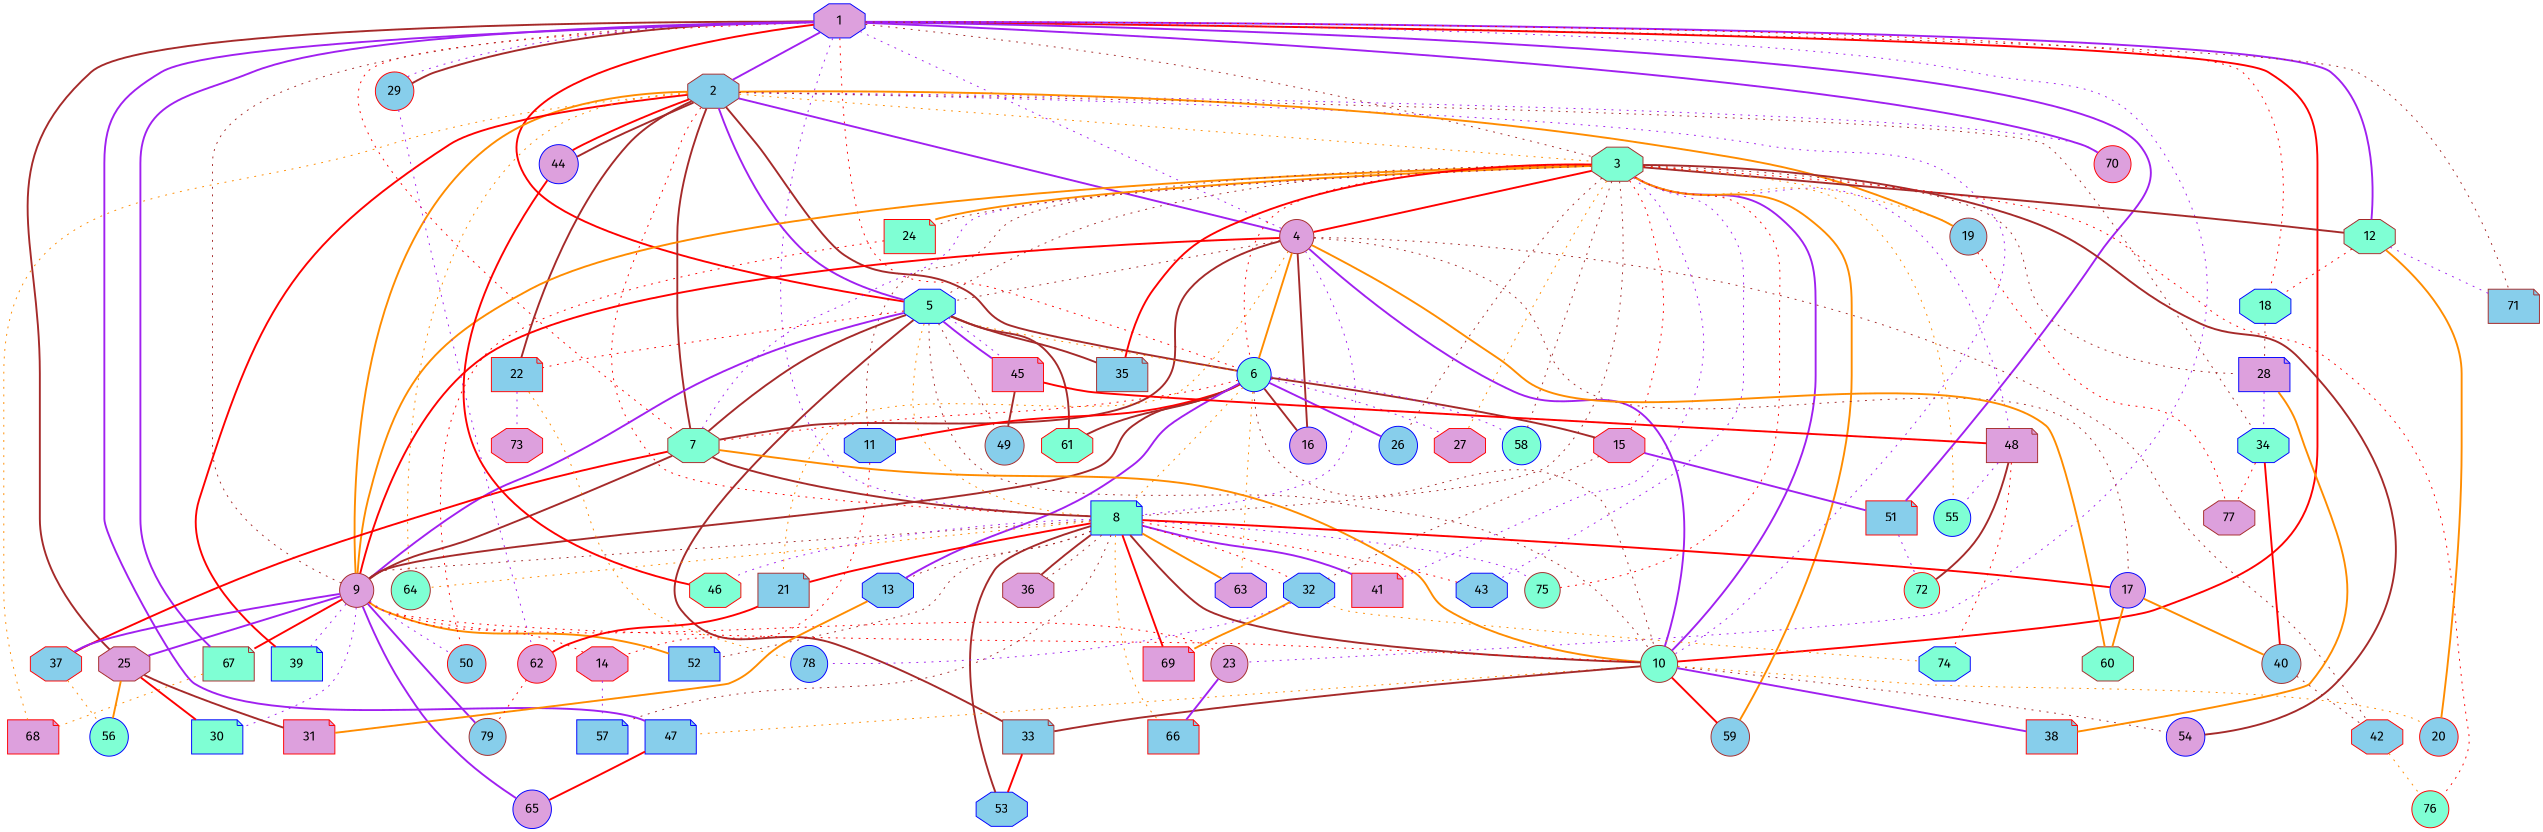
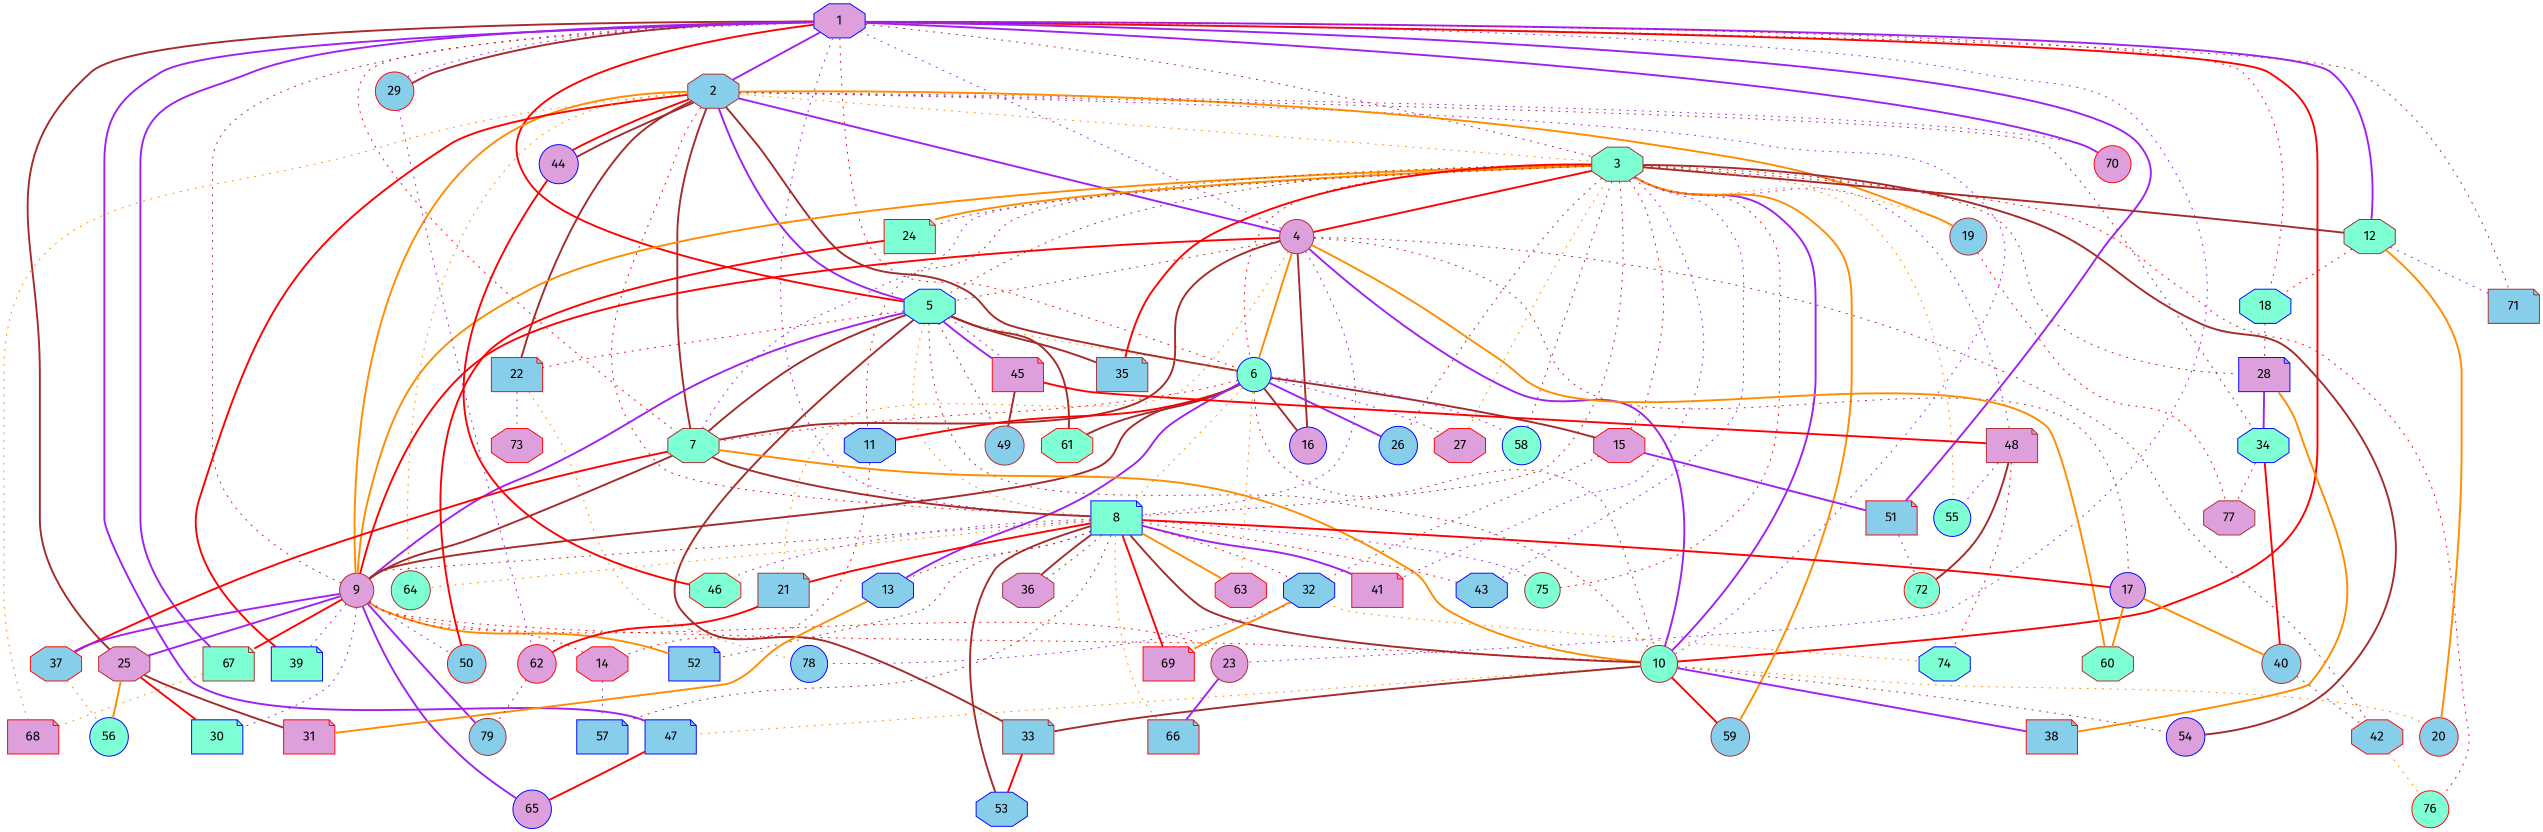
(551, 316) -> (551, 316)
(2264, 410) -> (2264, 410)
(1241, 590) -> (1241, 590)
